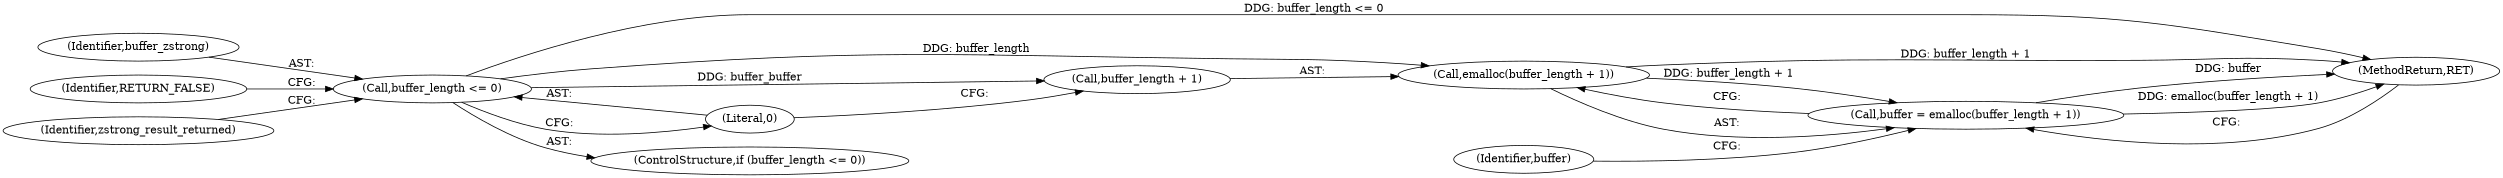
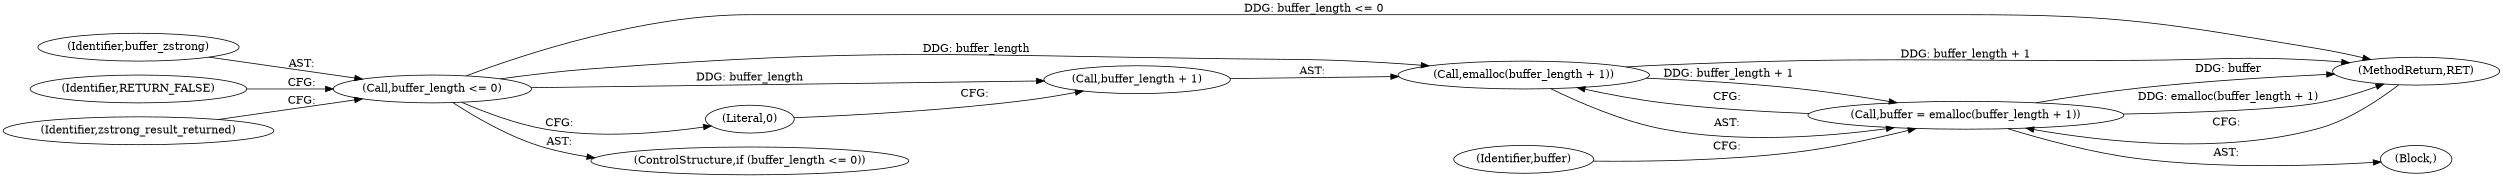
(750, 78) -> (750, 78)
(615, 106) -> none
none -> (2416, 159)
